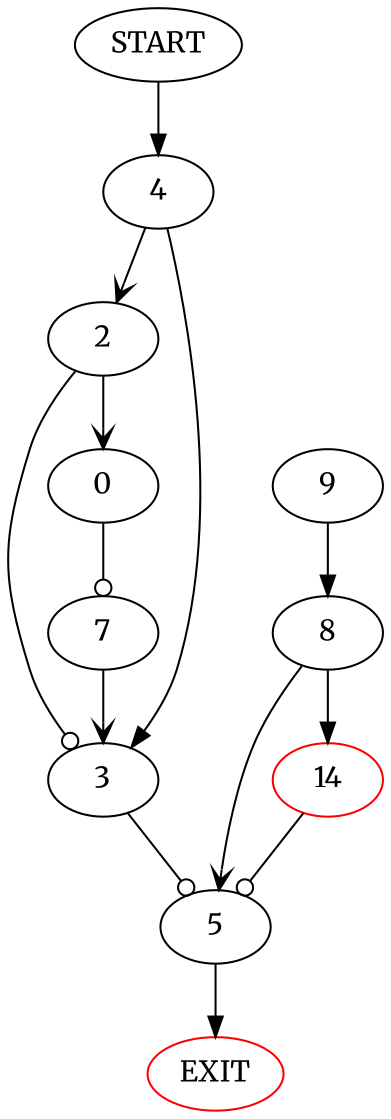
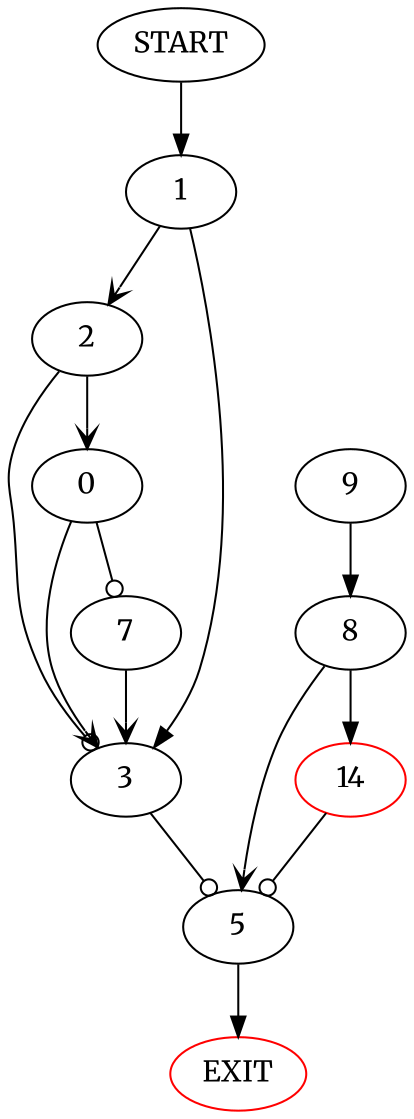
(158, 192) -> (181, 192)
none -> (47, 629)
